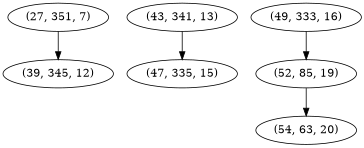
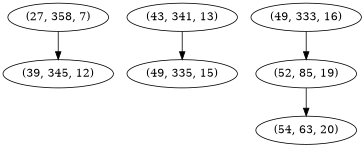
(58, 17) -> (58, 17)
(182, 74) -> (182, 74)
